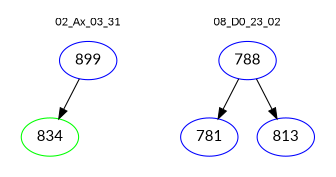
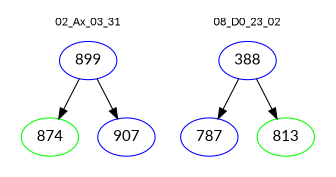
(248, 61) -> (248, 61)
(50, 137) -> (50, 137)
none -> (126, 137)
(209, 137) -> (209, 137)
(286, 137) -> (286, 137)
